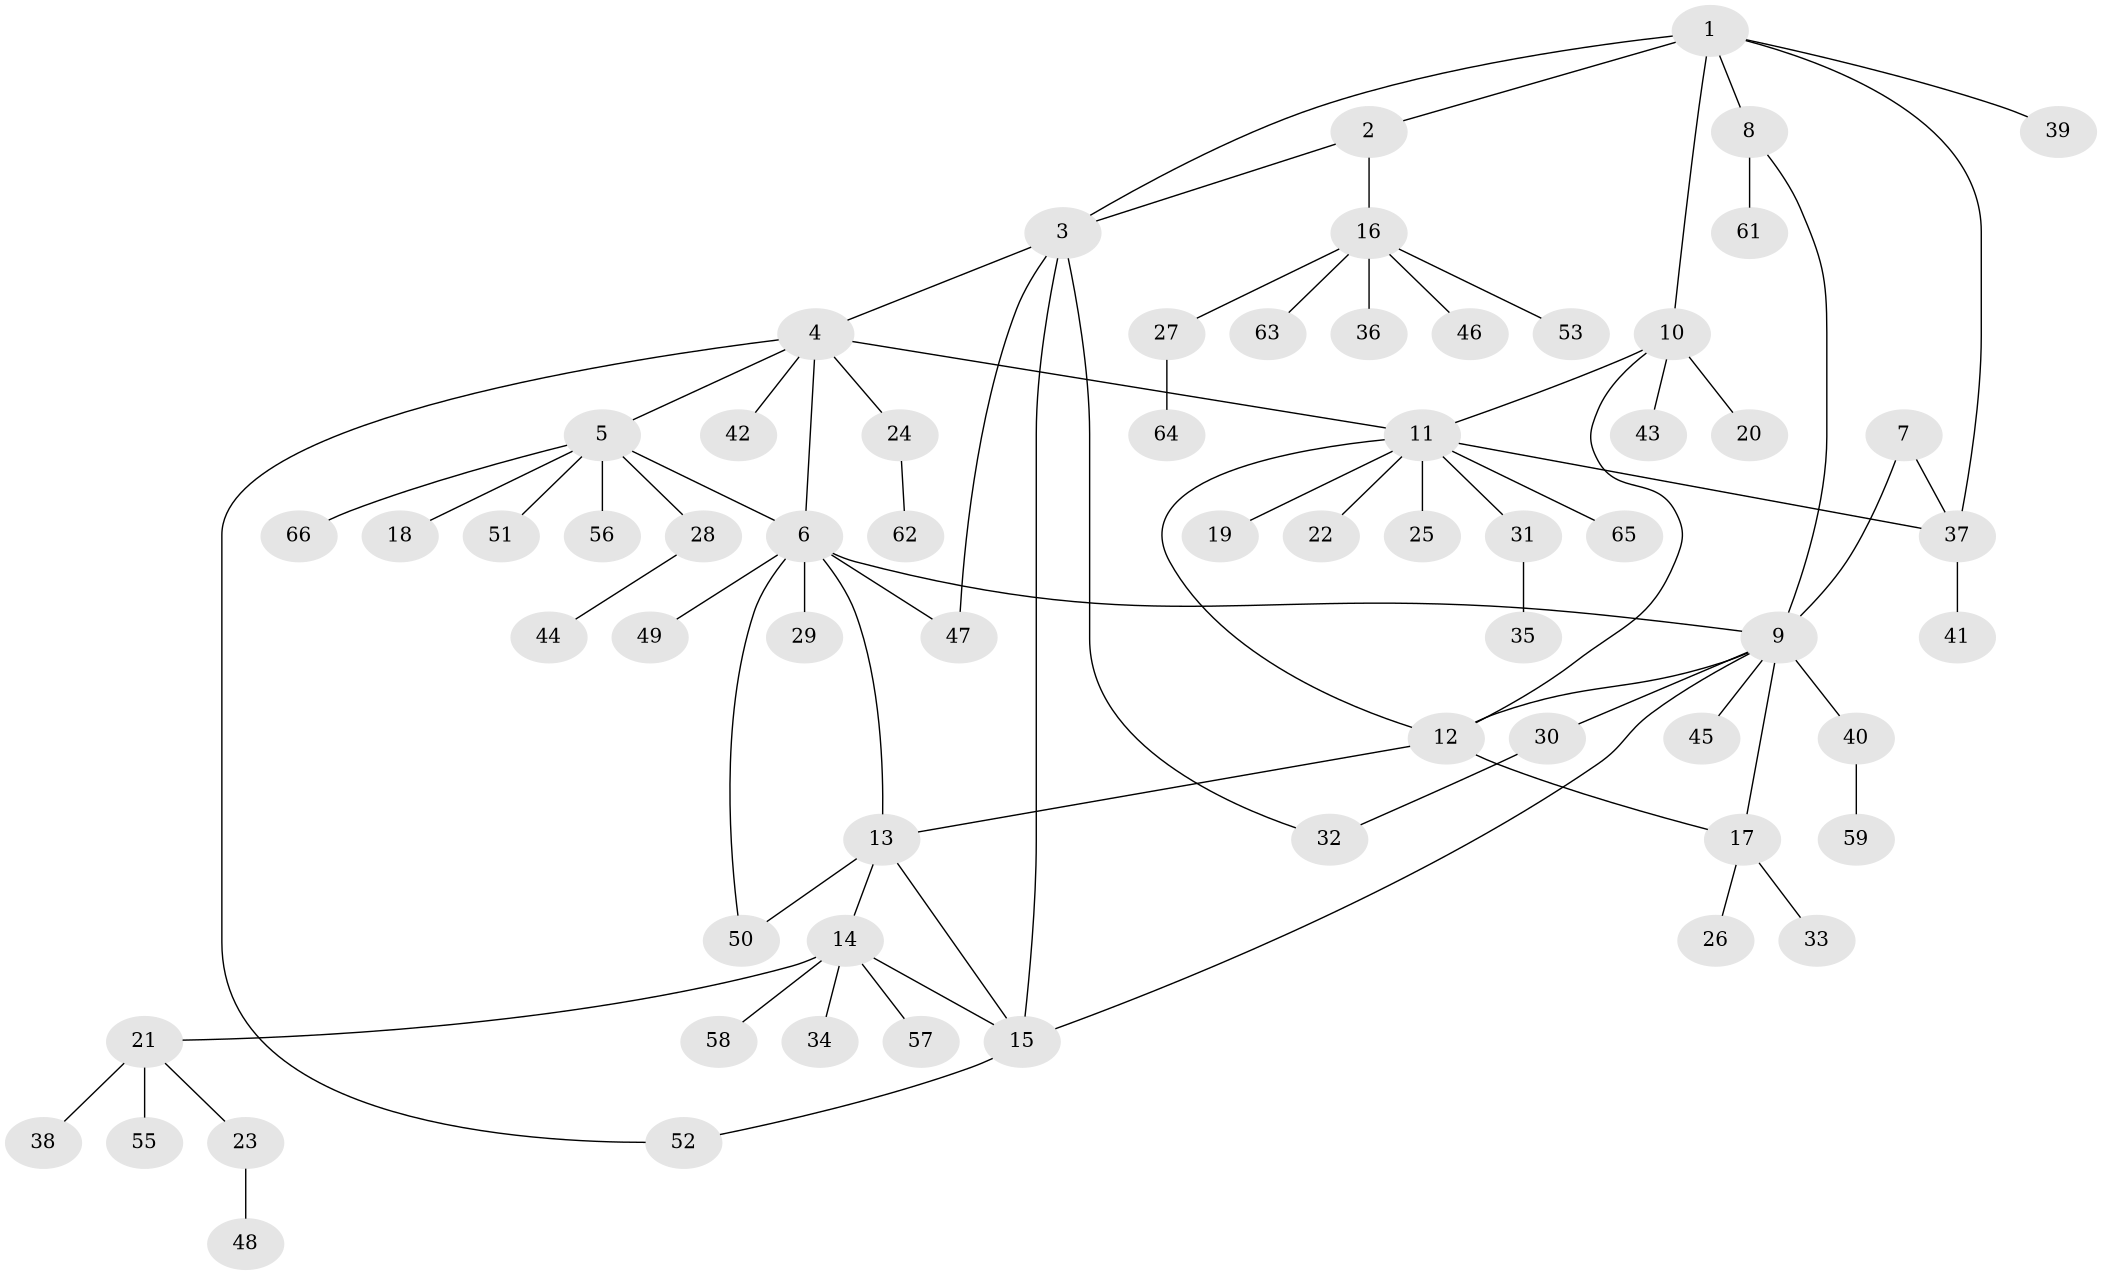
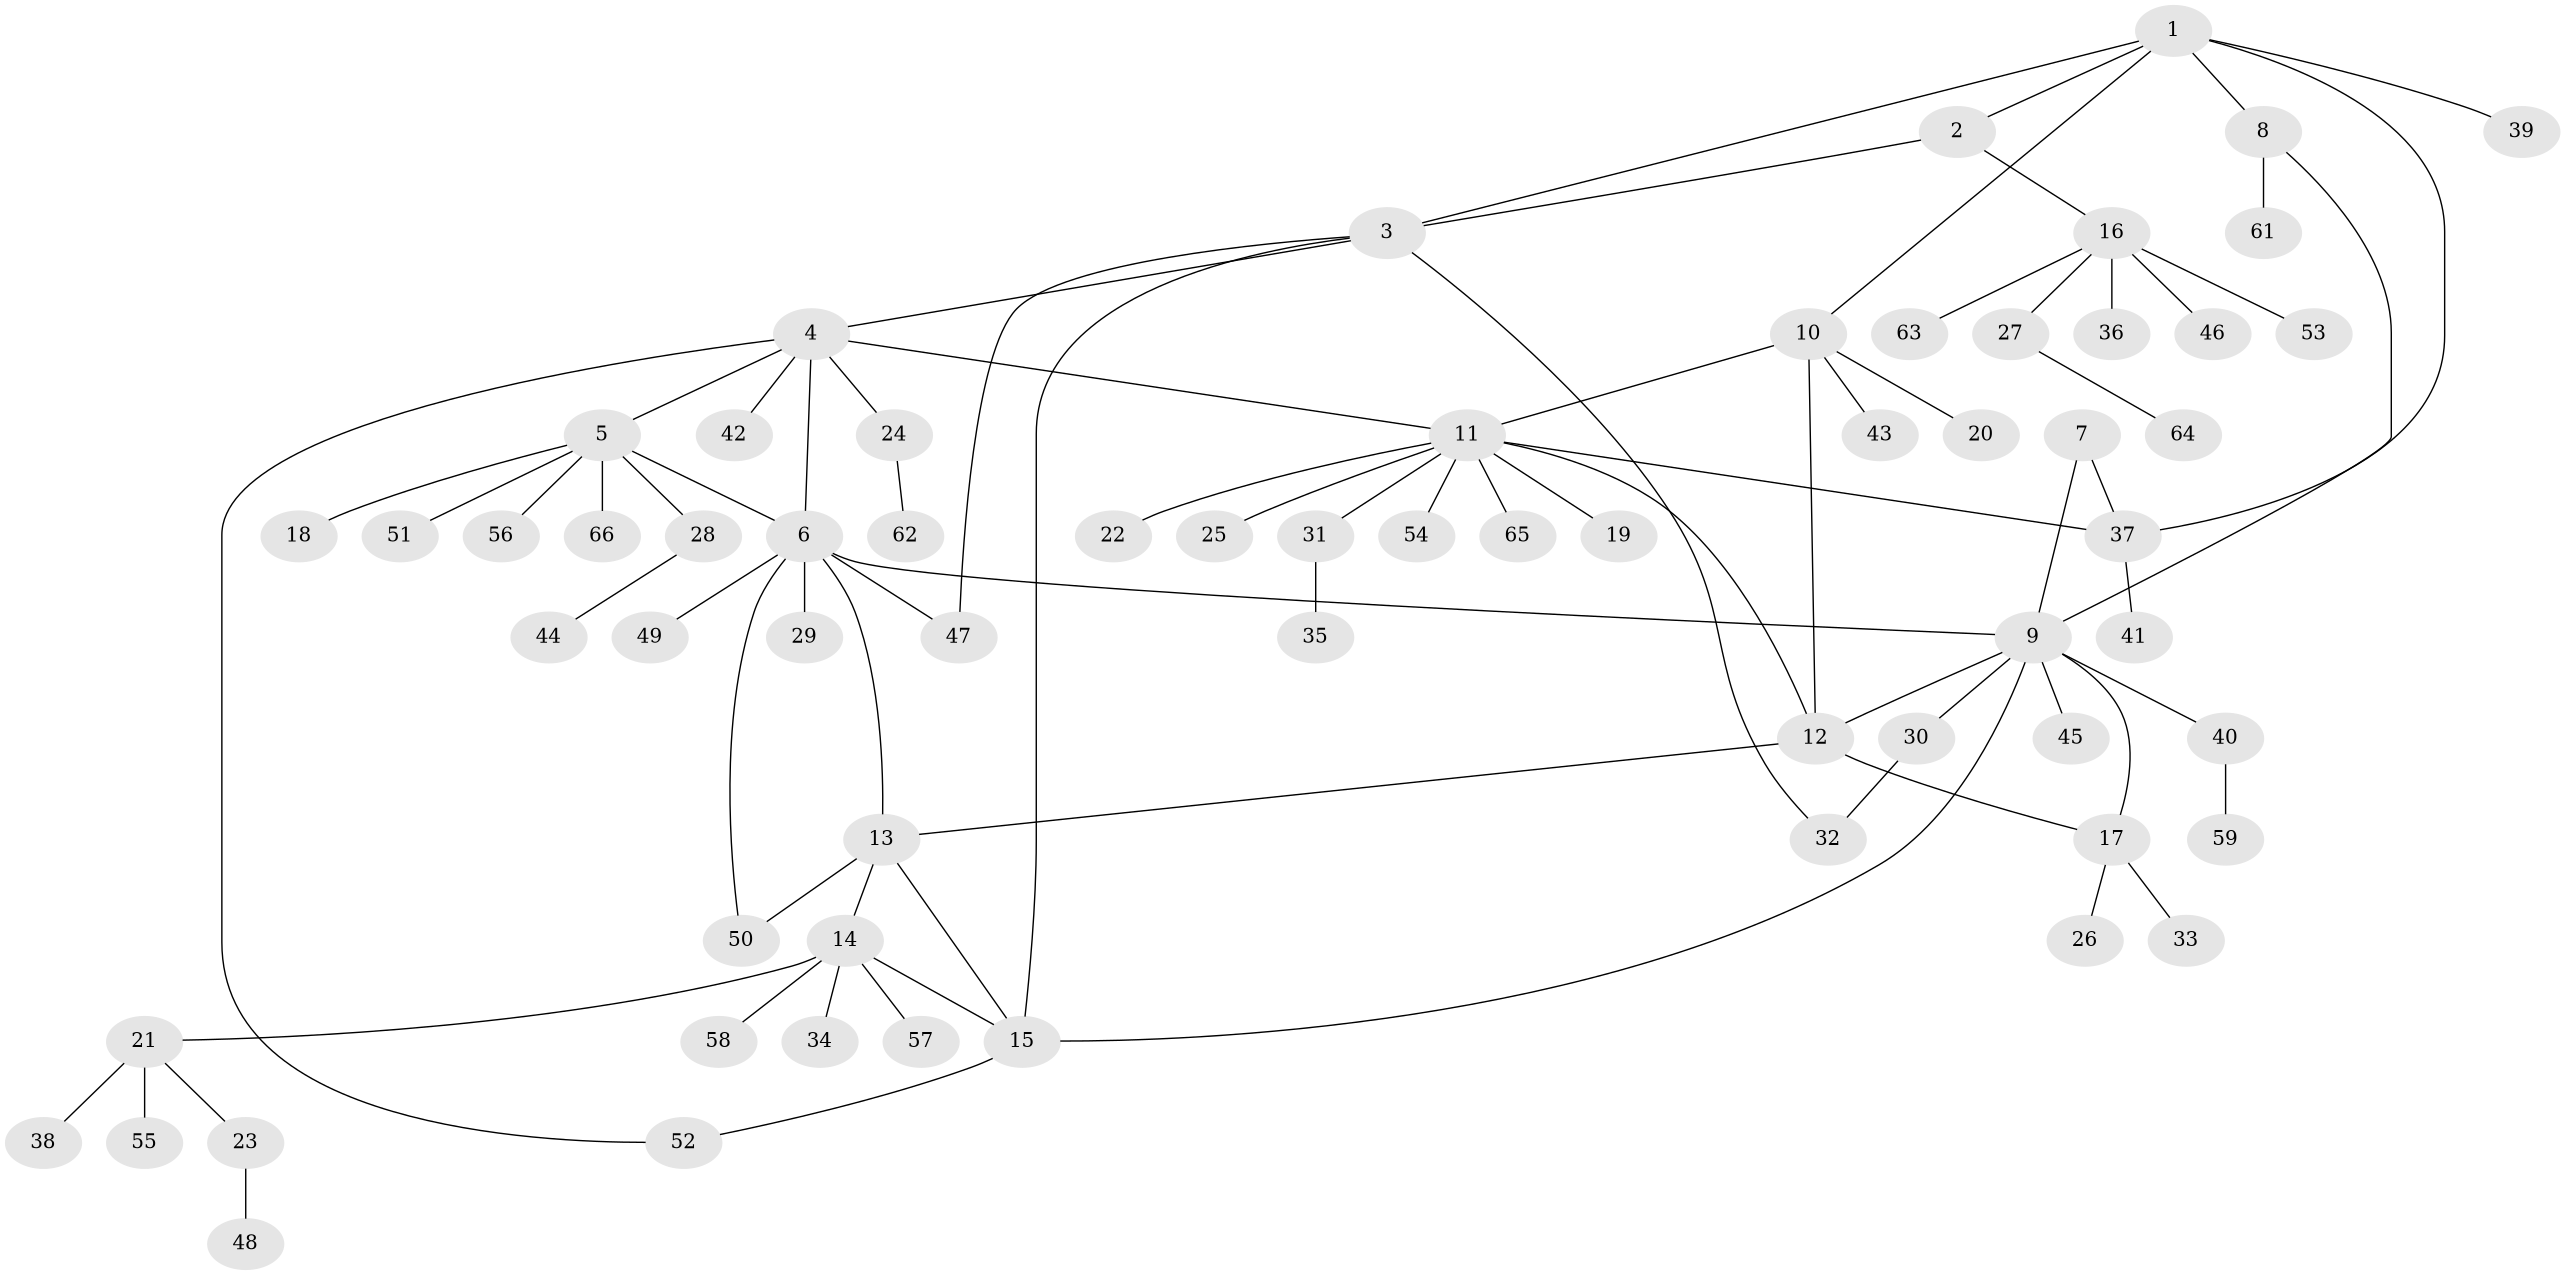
none -> (1417, 536)
